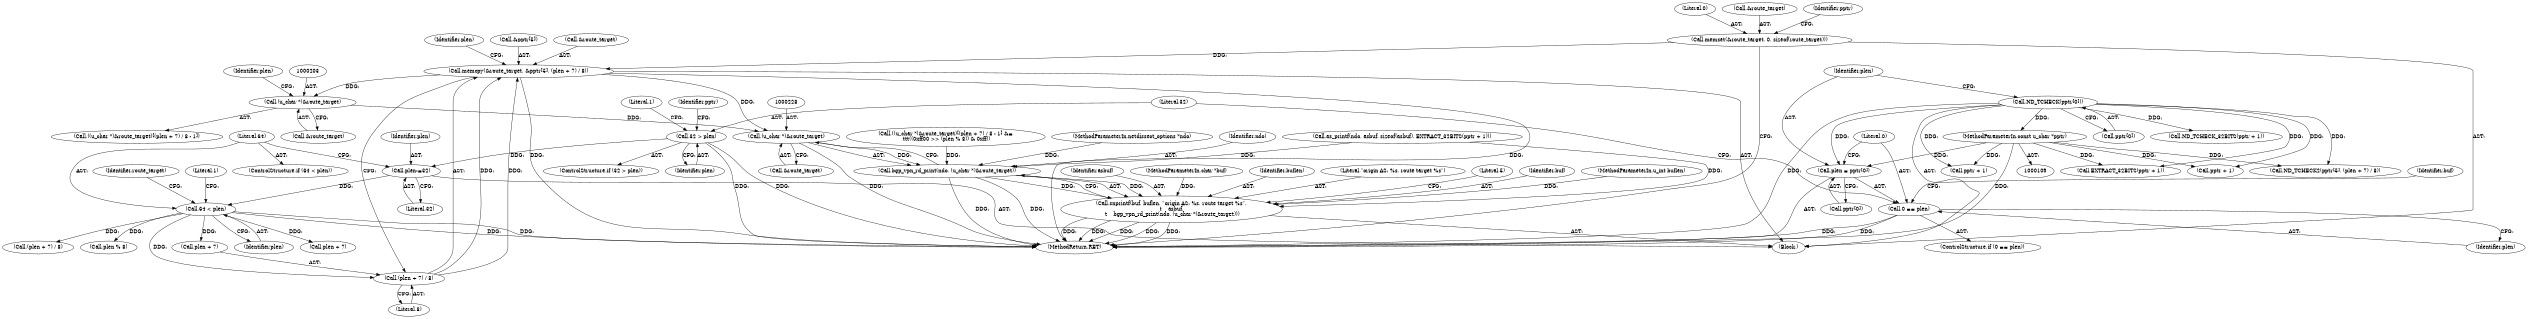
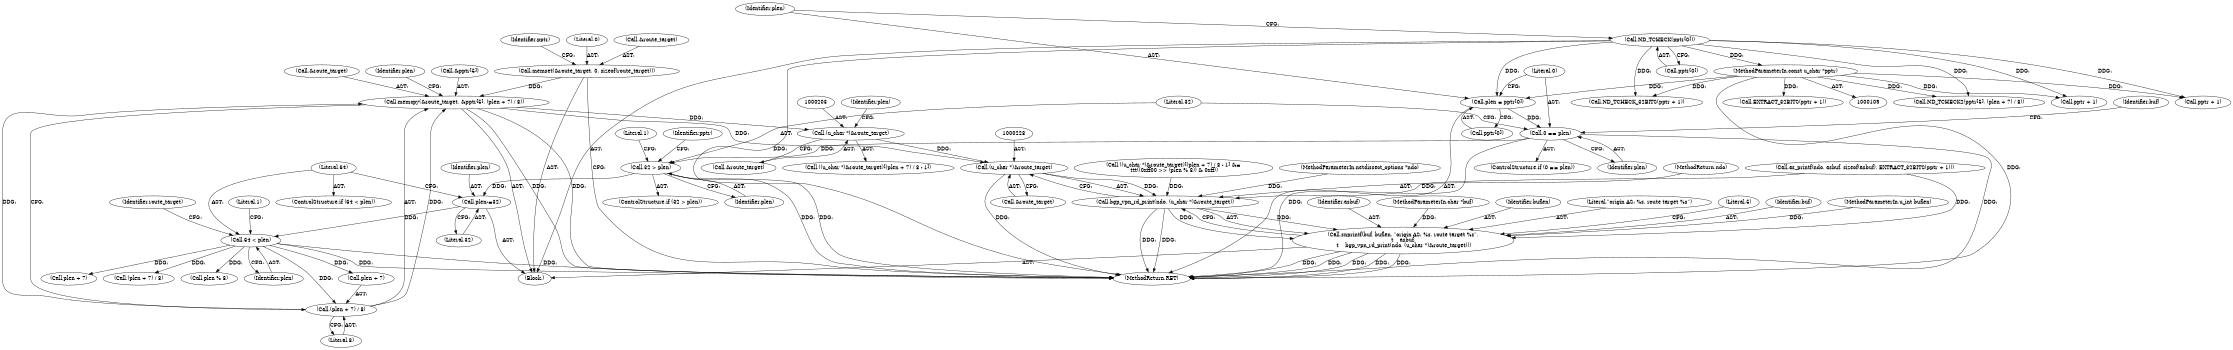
none -> (1697, 83)
(2263, 119) -> none
(1248, 137) -> (1701, 168)
none -> (1100, 142)
(1881, 187) -> (1535, 118)
